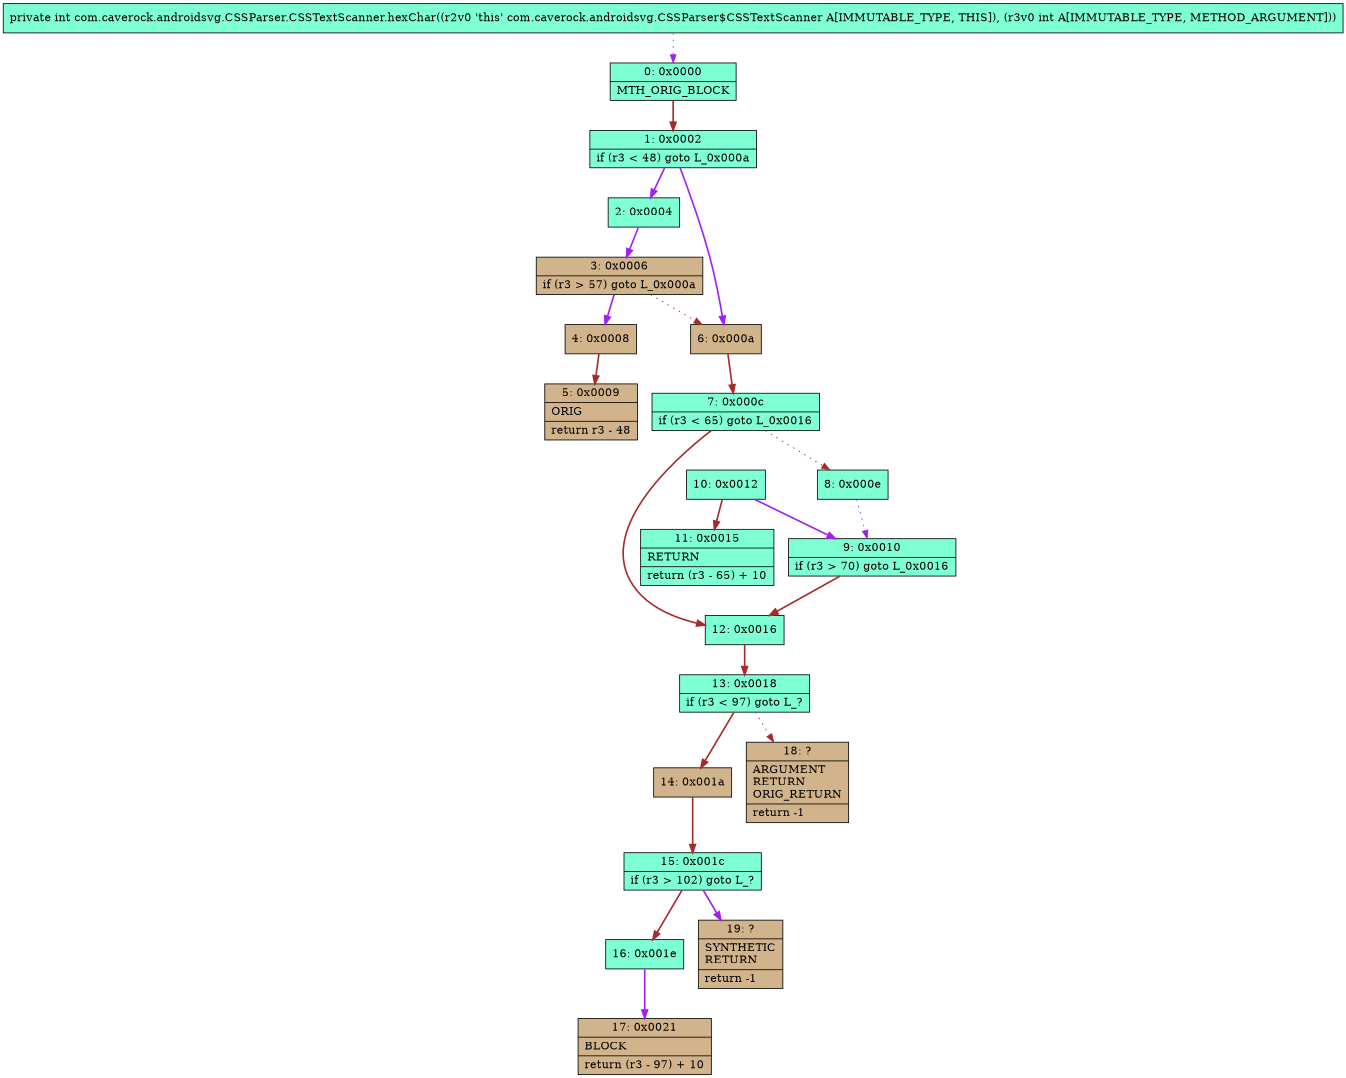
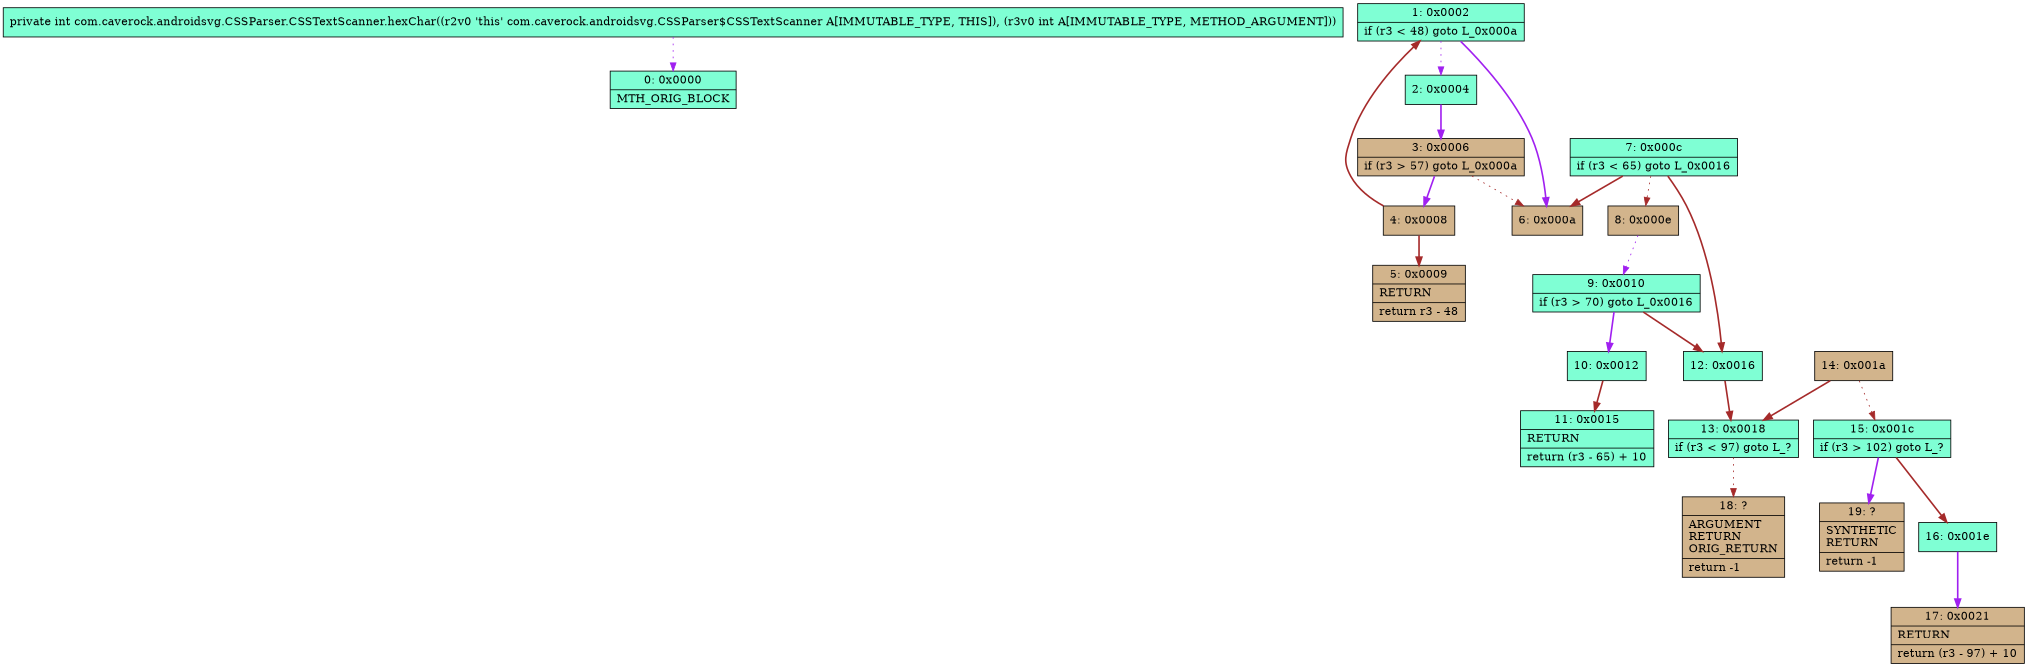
(673, 111) -> (1356, 125)
(659, 179) -> (1441, 54)
(730, 370) -> (1601, 189)
(567, 412) -> (1406, 293)
(853, 485) -> (1643, 221)
(791, 517) -> (1612, 328)
(720, 736) -> (1801, 398)
(693, 821) -> (1866, 397)
(606, 1046) -> (1924, 635)
